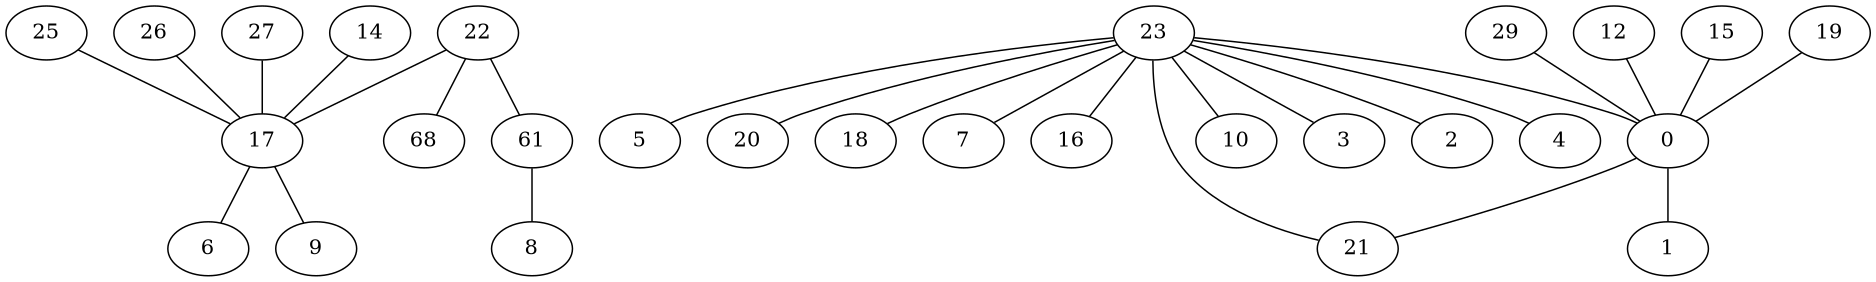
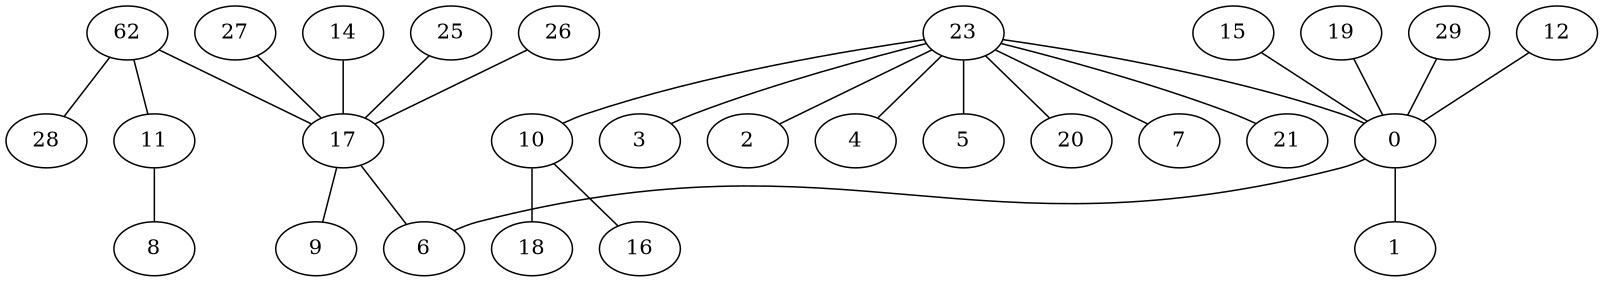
(478, 33) -> (127, 33)
(1001, 81) -> (532, 195)
(1113, 87) -> (583, 192)
(424, 141) -> (46, 141)
(532, 141) -> (154, 141)
(1517, 202) -> (910, 195)
